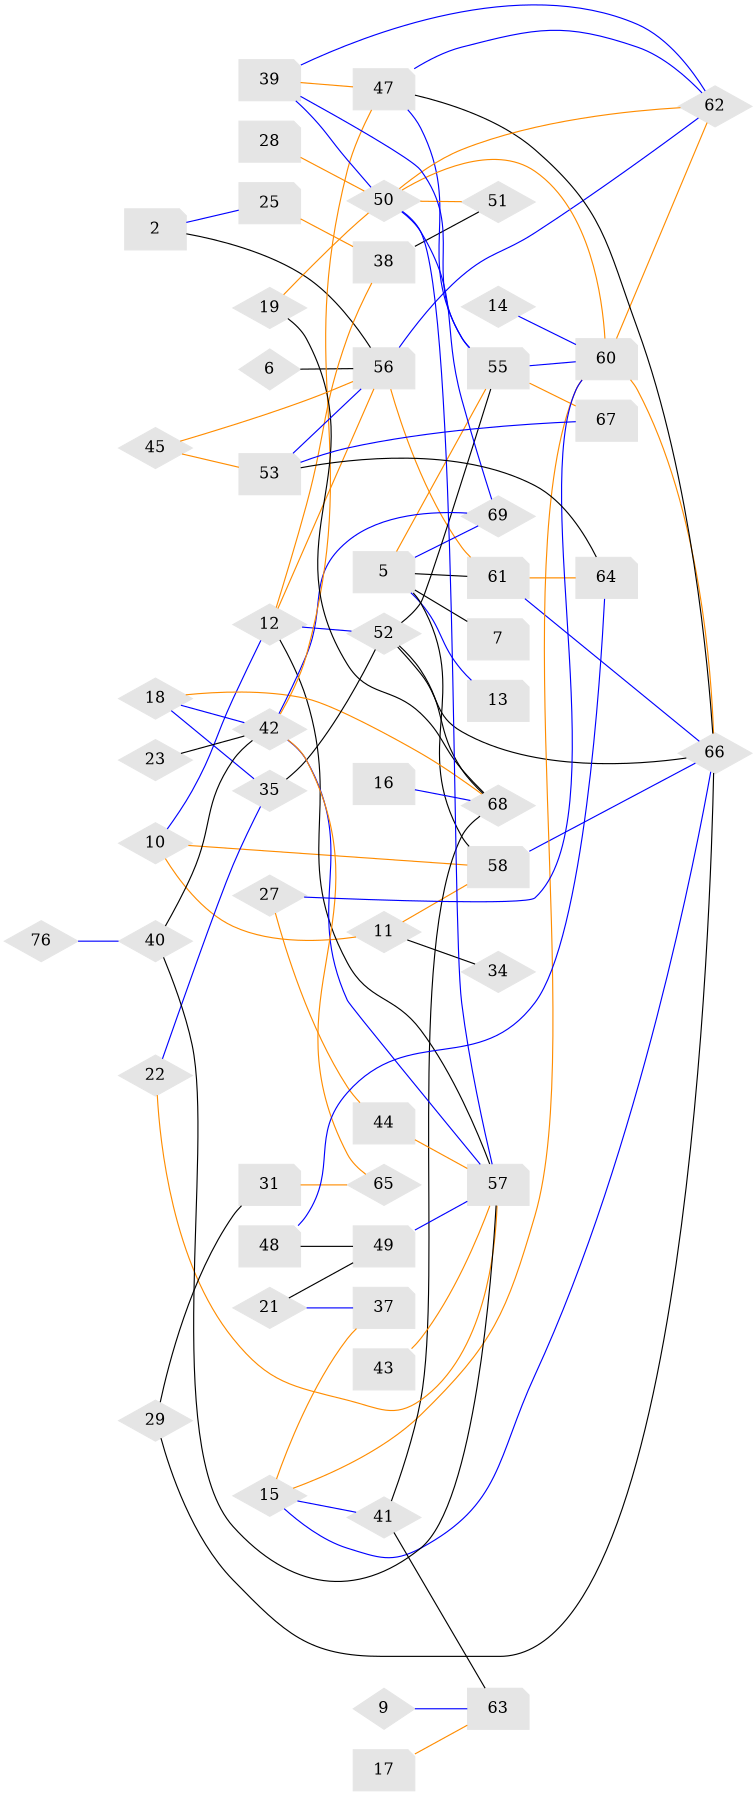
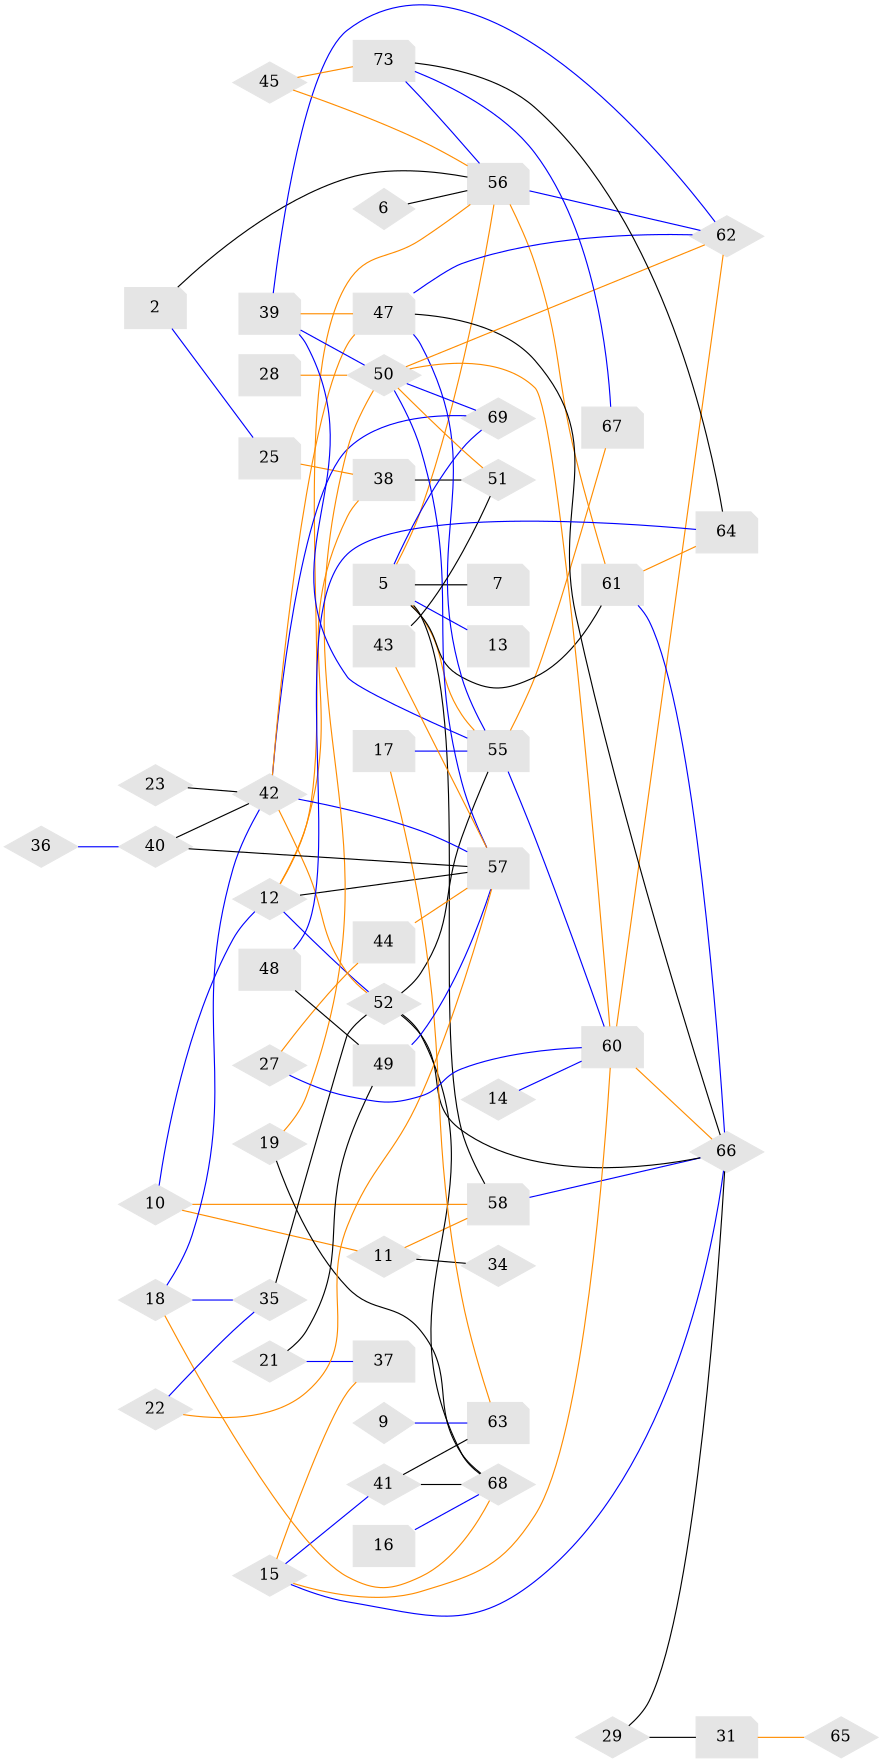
none -> (457, 388)
(270, 474) -> (384, 61)
none -> (456, 564)
none -> (429, 751)
(41, 941) -> (41, 847)
(325, 968) -> (320, 909)
